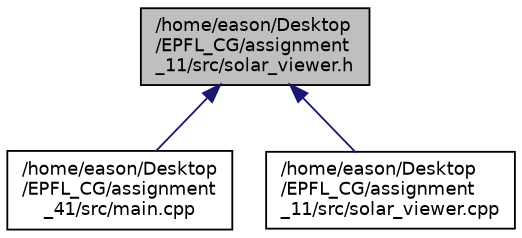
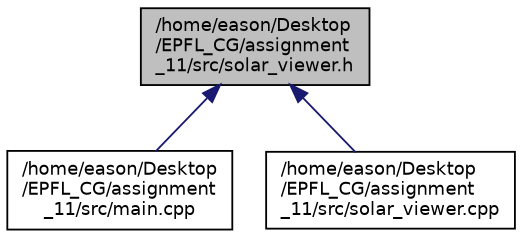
(120, 190) -> (120, 190)
